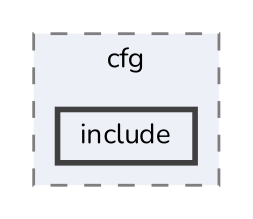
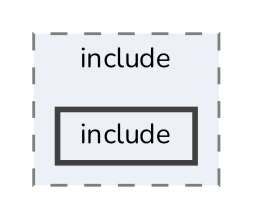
(126, 60) -> (126, 60)
